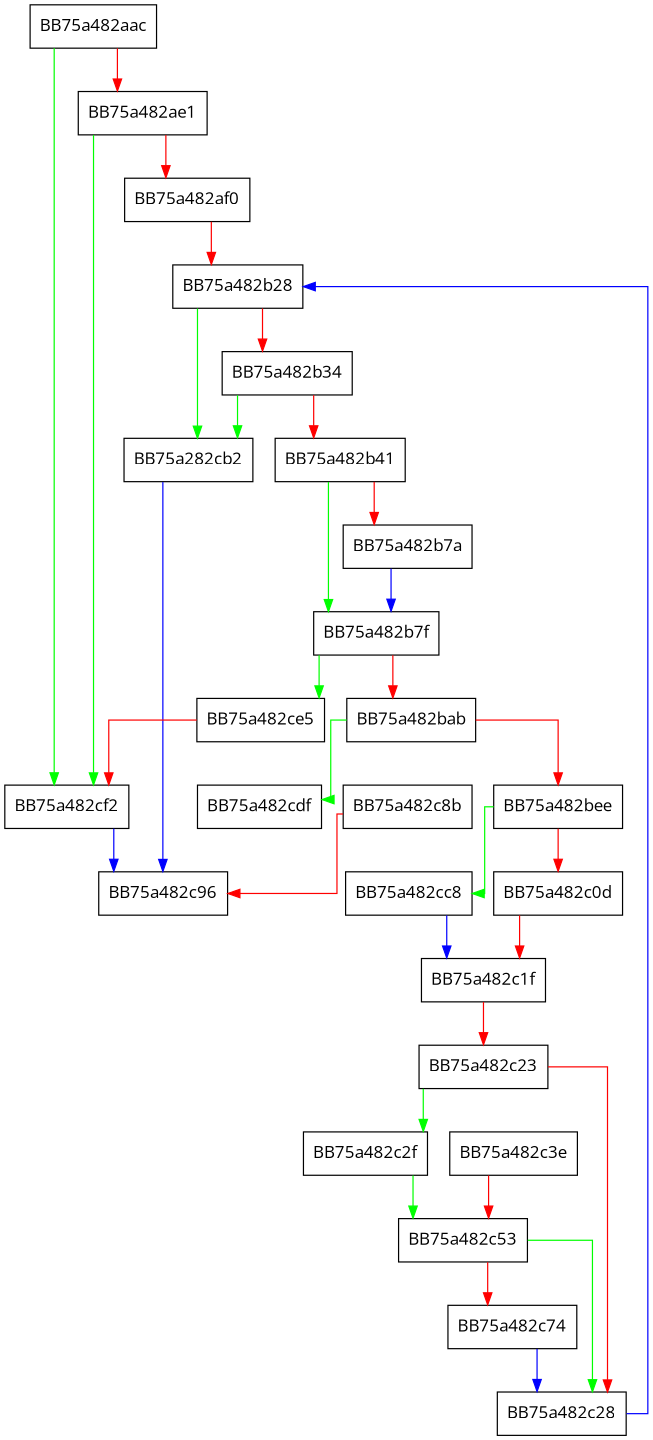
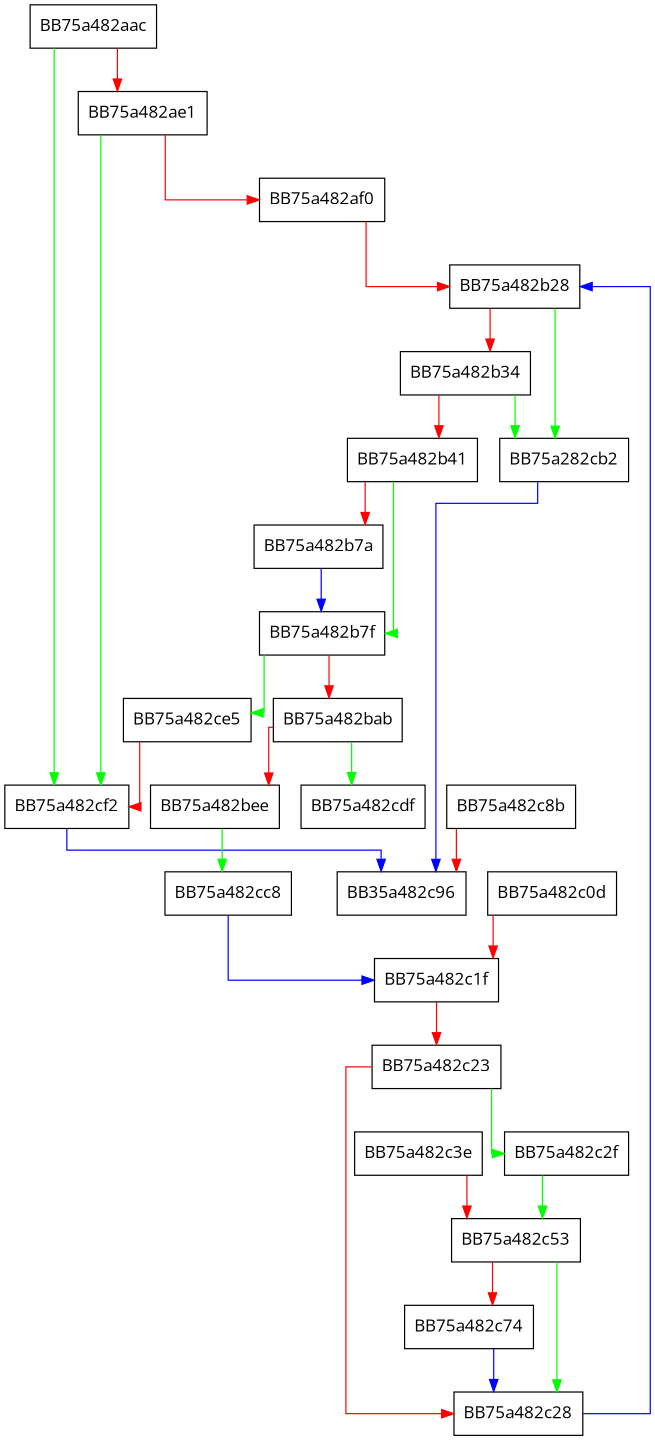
(558, 844) -> none
(163, 893) -> (402, 893)
